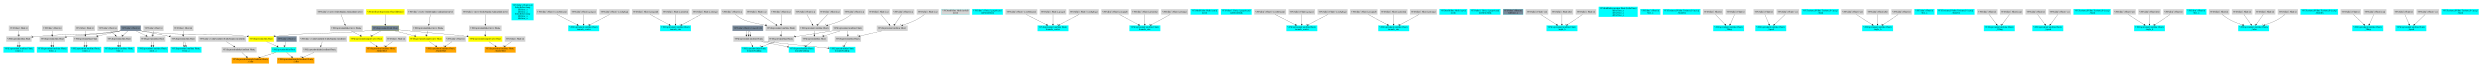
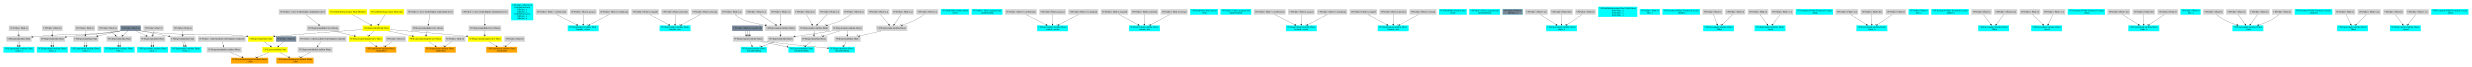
none -> (387, 12)
(955, 12) -> (955, 12)
(385, 28) -> (376, 28)
(284, 50) -> (275, 50)
